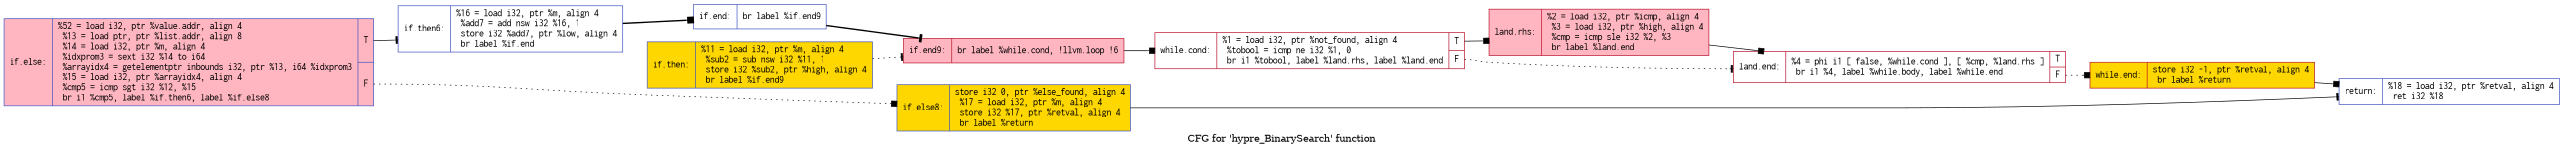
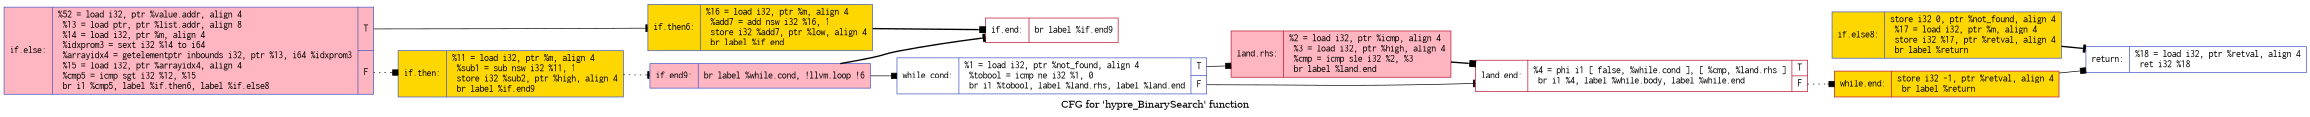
(760, 17) -> (1052, 30)
(510, 29) -> (760, 28)
(872, 32) -> (911, 49)
(1733, 48) -> (1460, 63)
(1014, 51) -> (760, 76)
(1310, 51) -> (1052, 76)
(763, 60) -> (514, 68)
(1597, 67) -> (1339, 85)
(1040, 92) -> (1973, 19)
(632, 94) -> (382, 72)
(1733, 108) -> (2072, 47)
